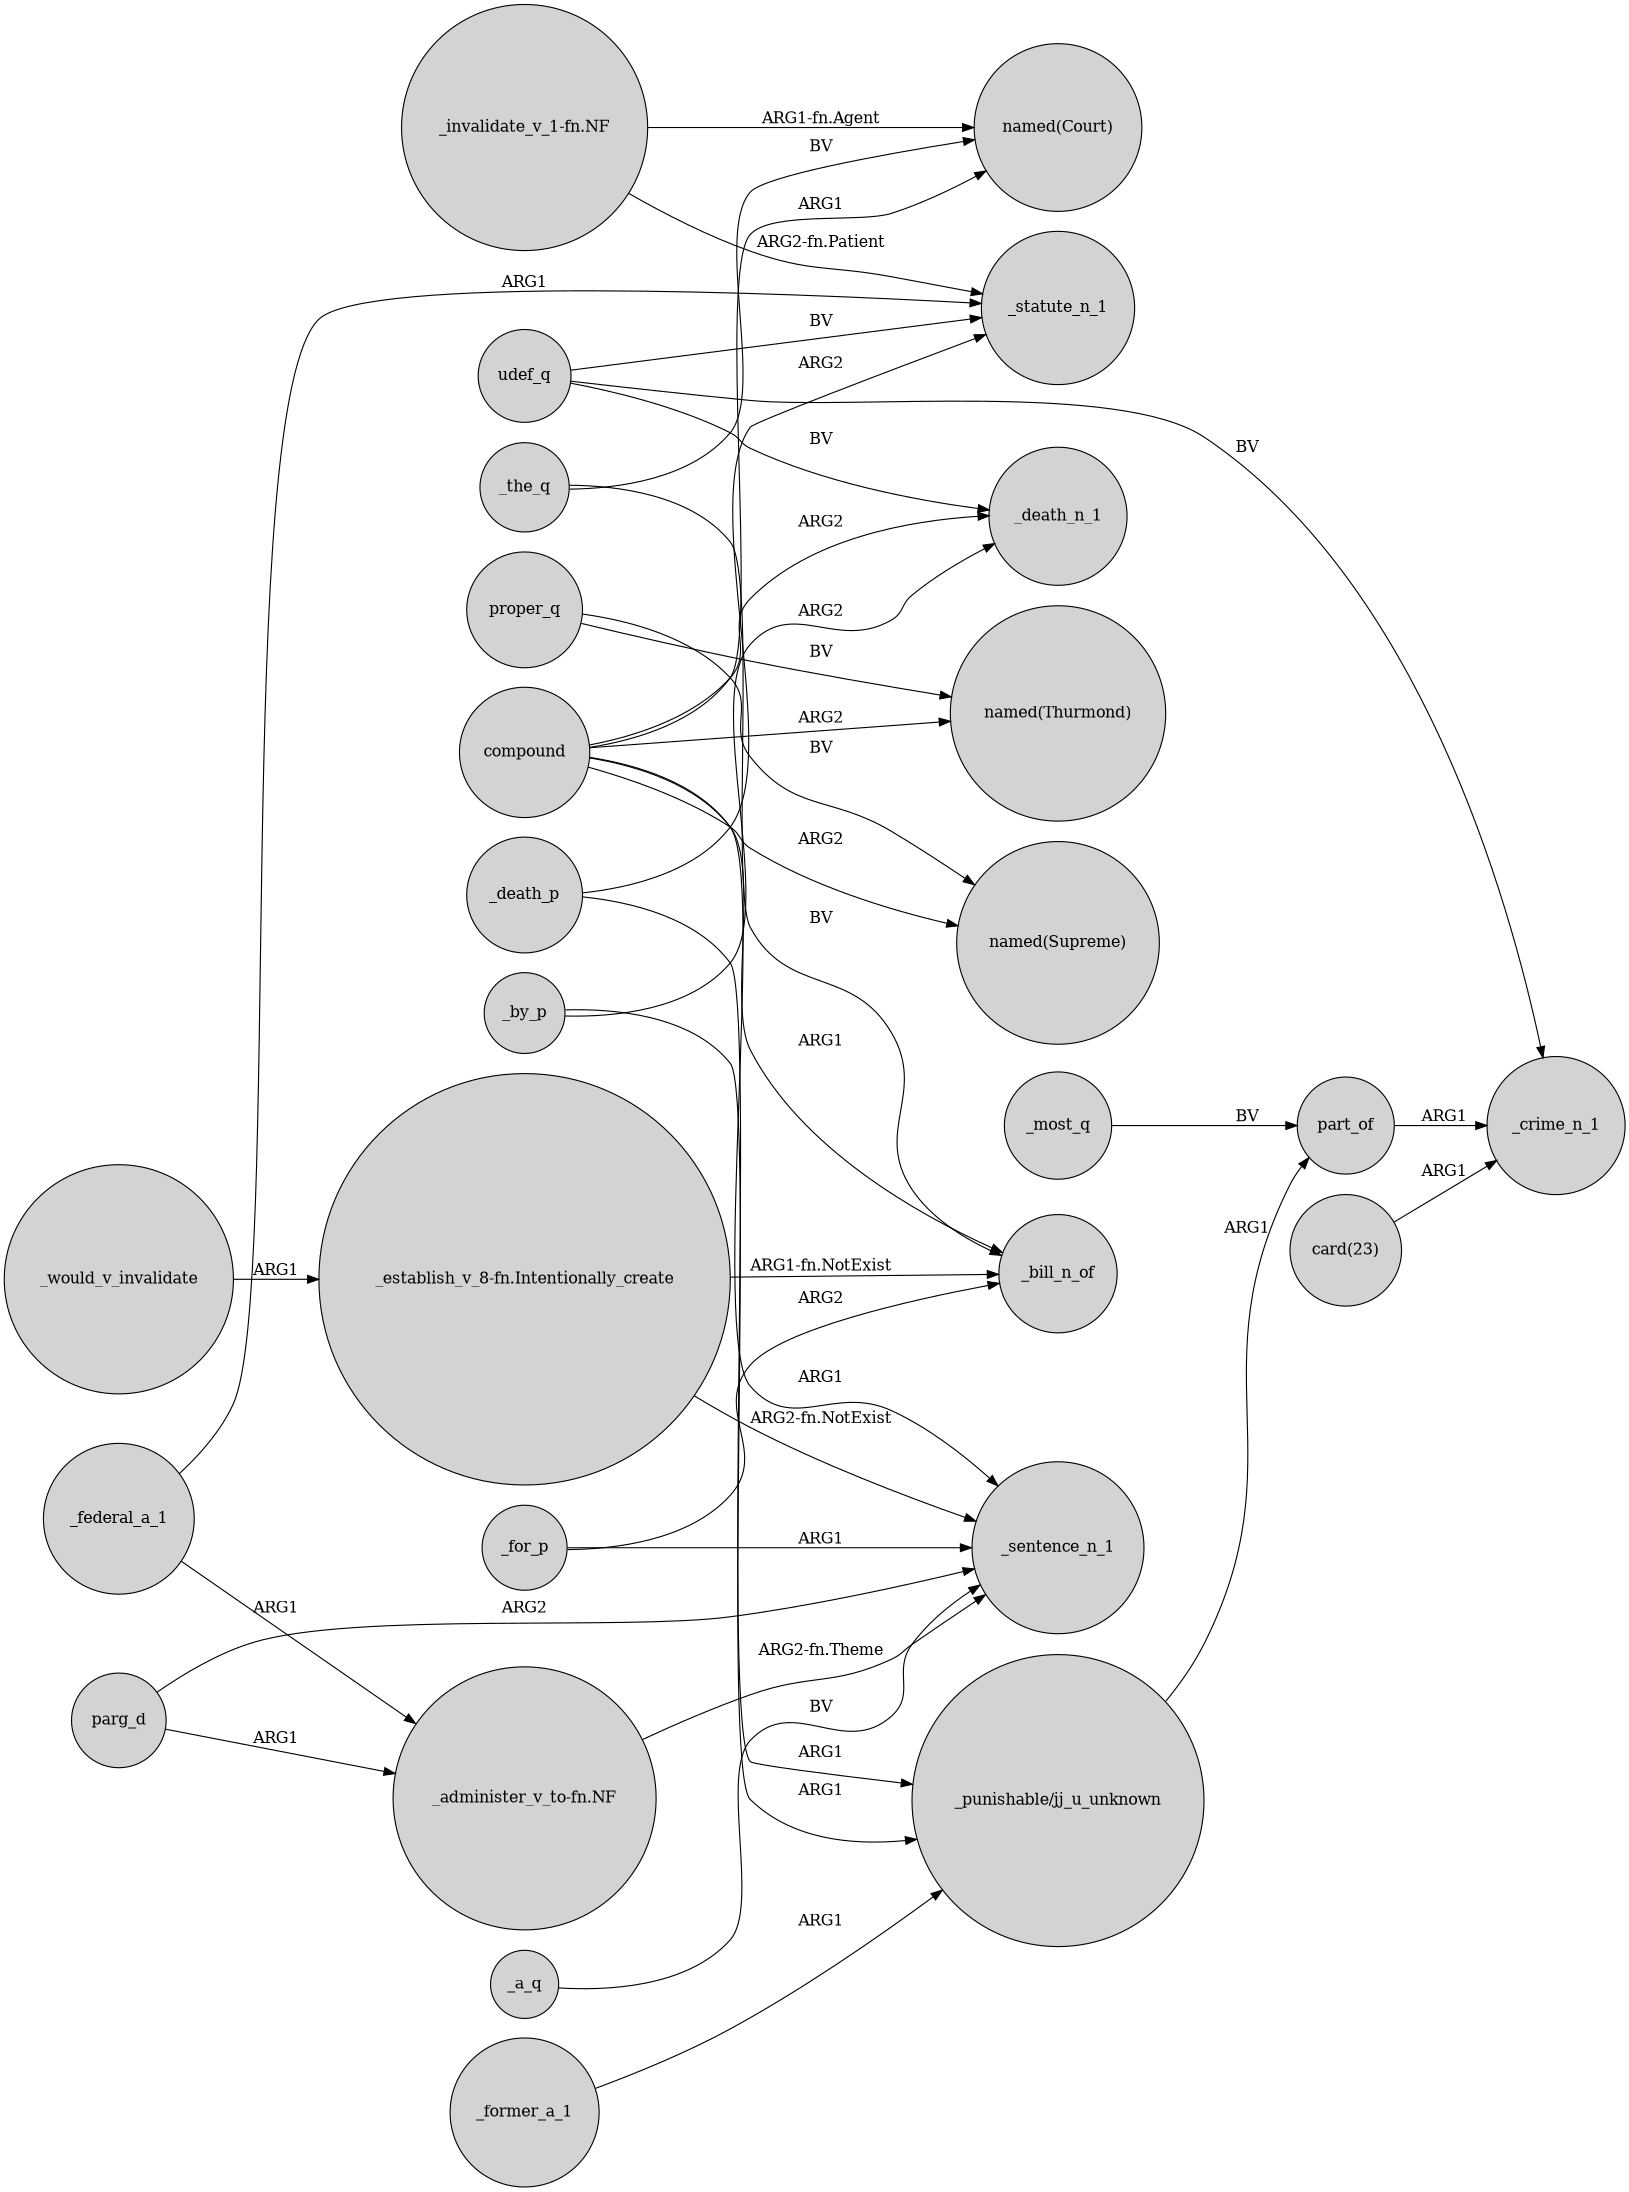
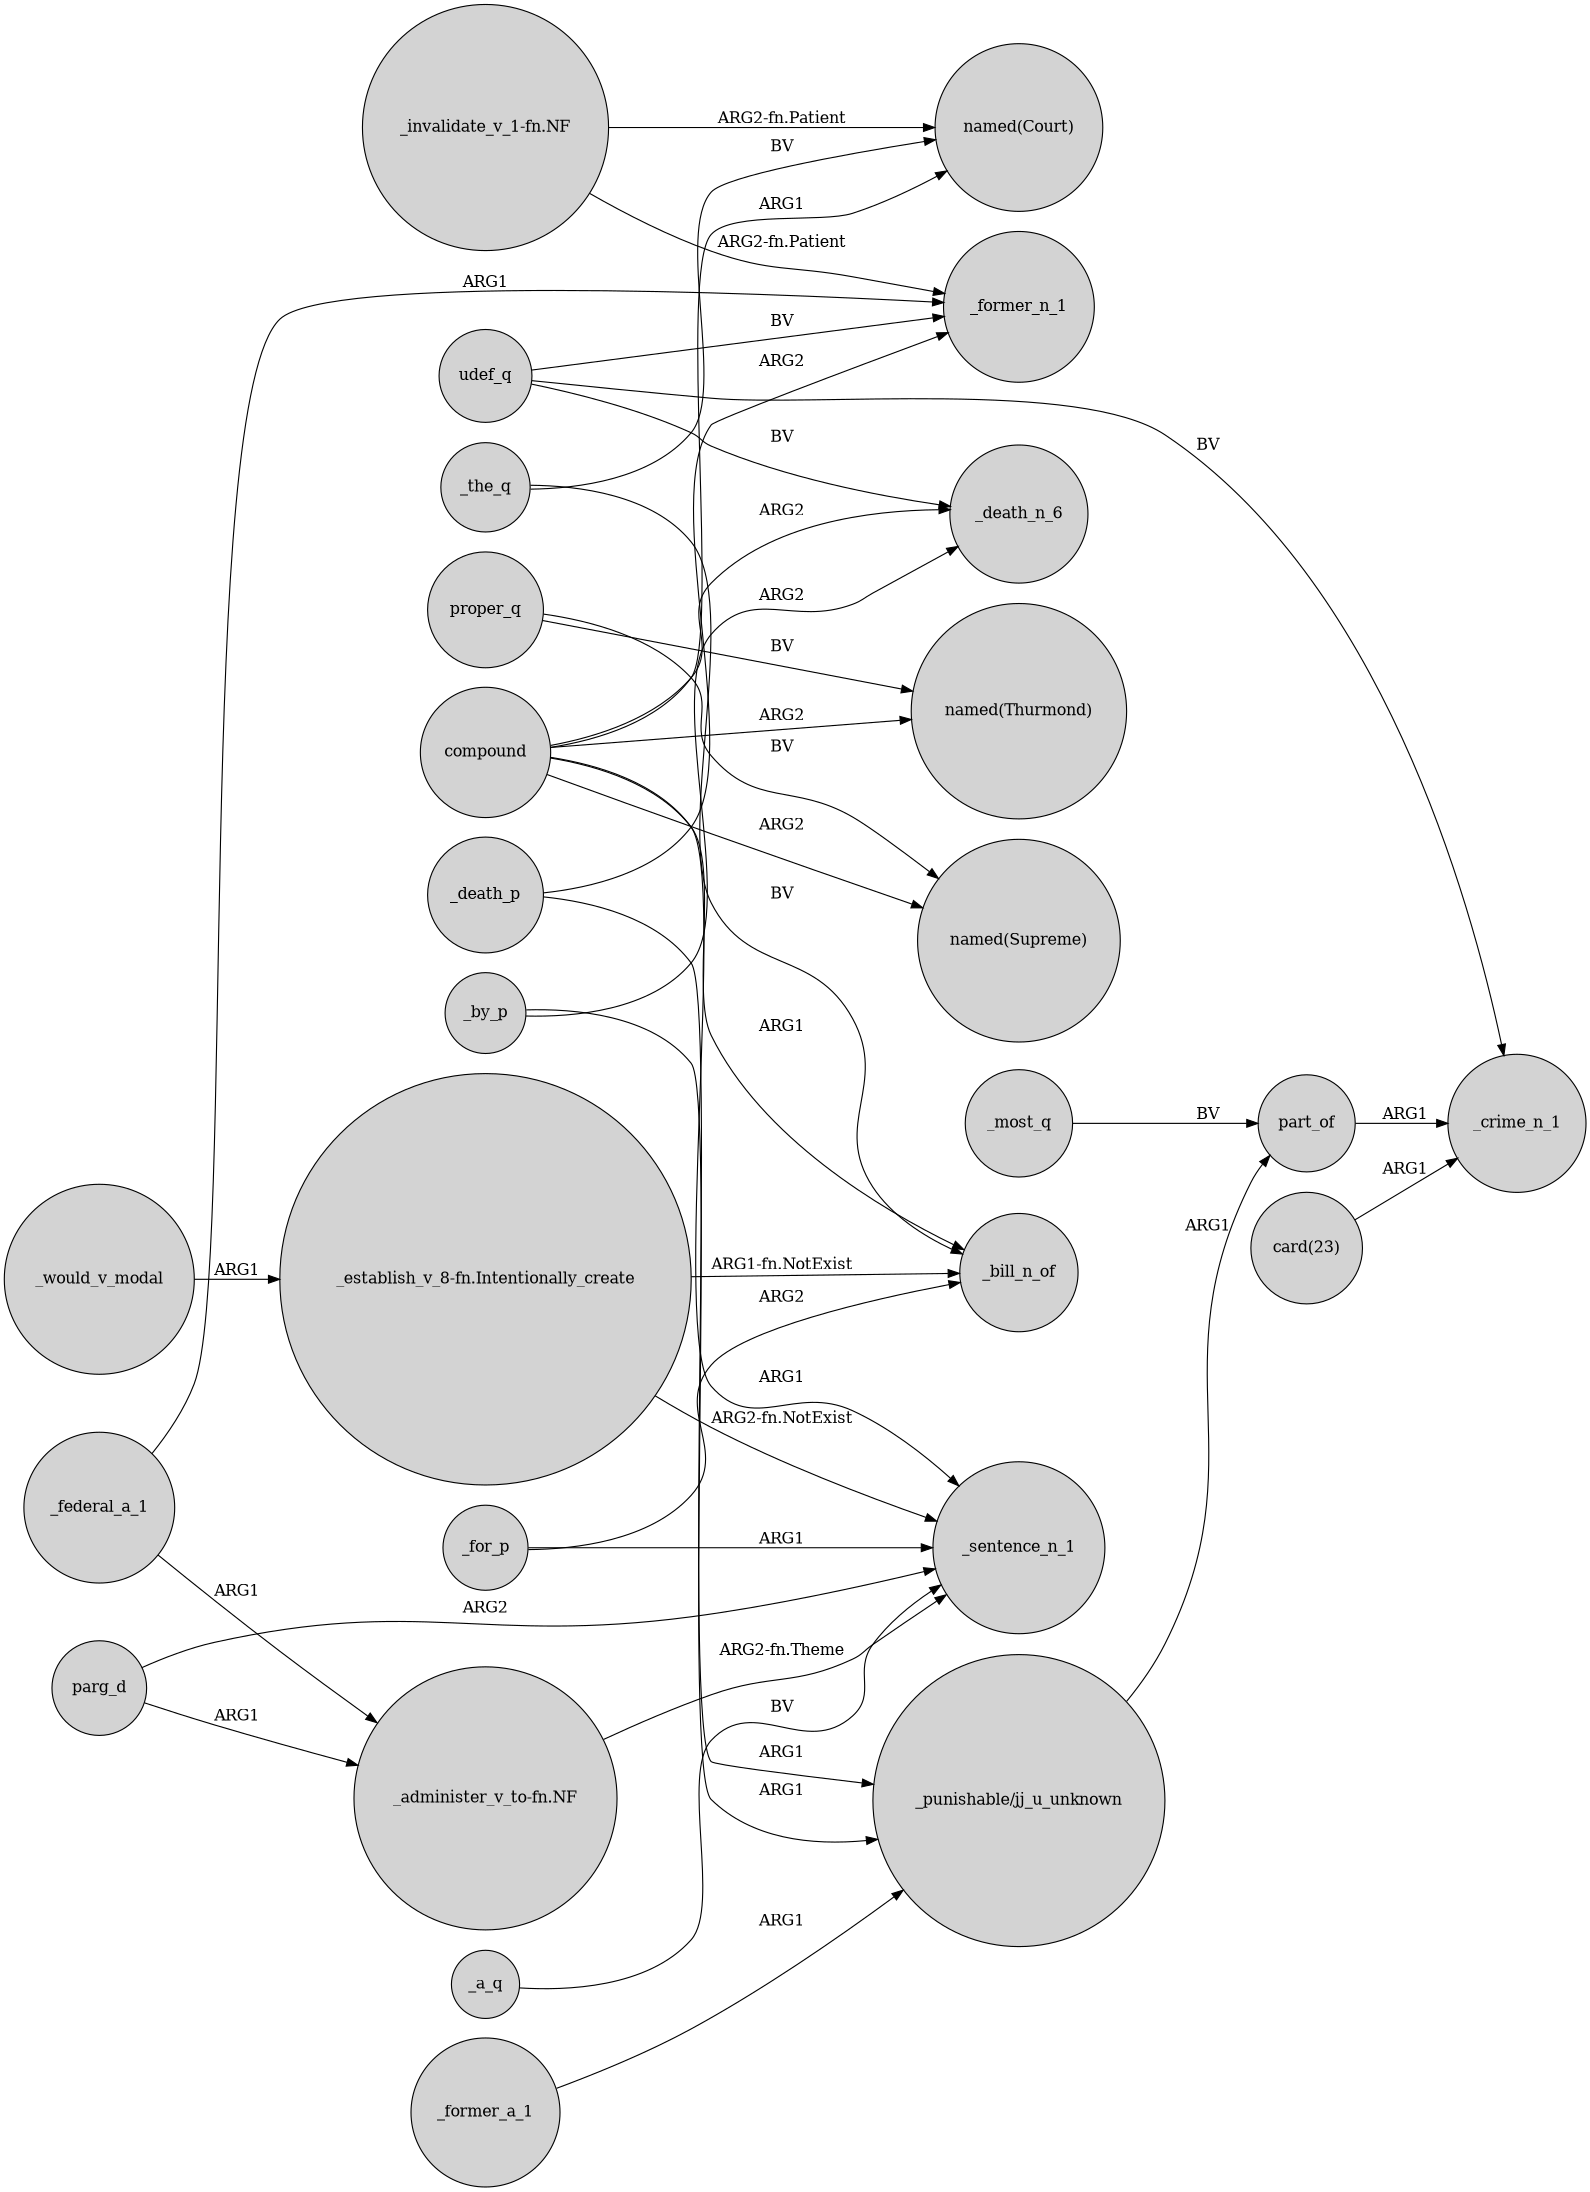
(821, 119) -> (782, 119)
(1058, 308) -> (1019, 307)
(1058, 516) -> (1019, 514)
(119, 1279) -> (99, 1279)
